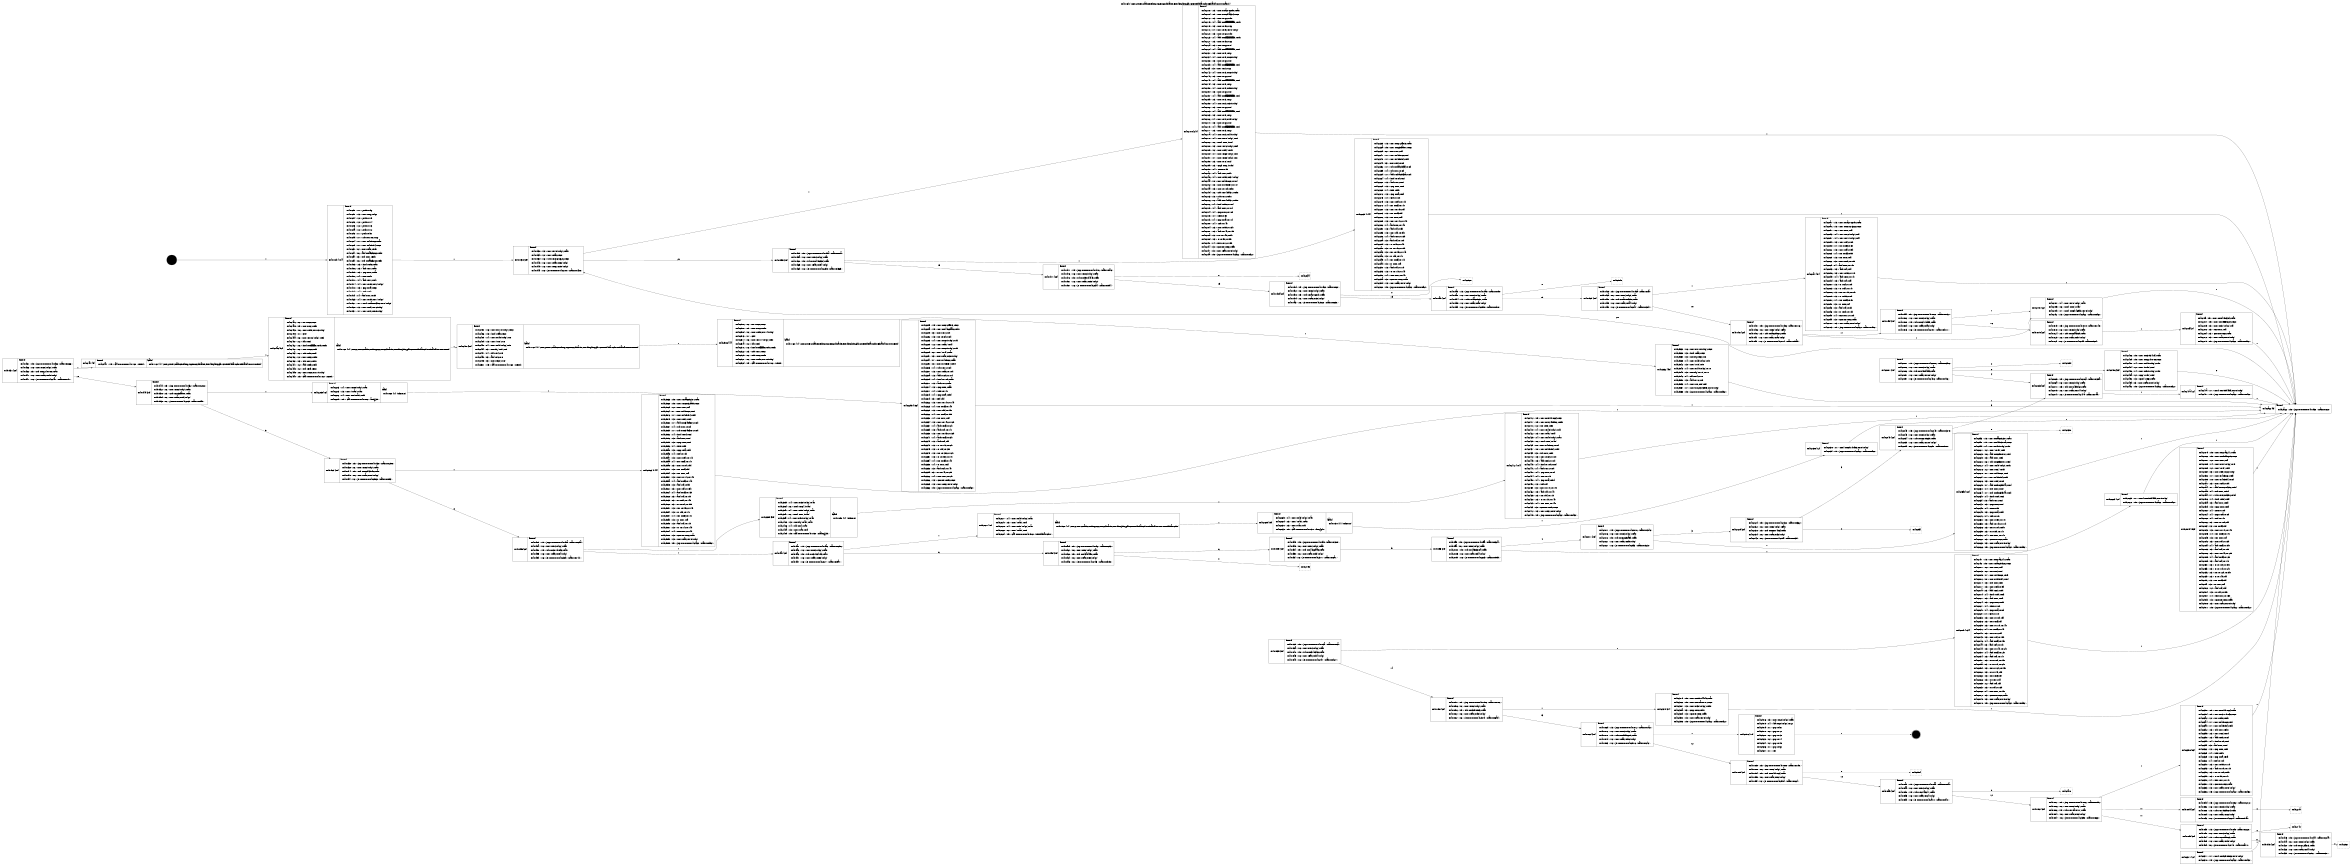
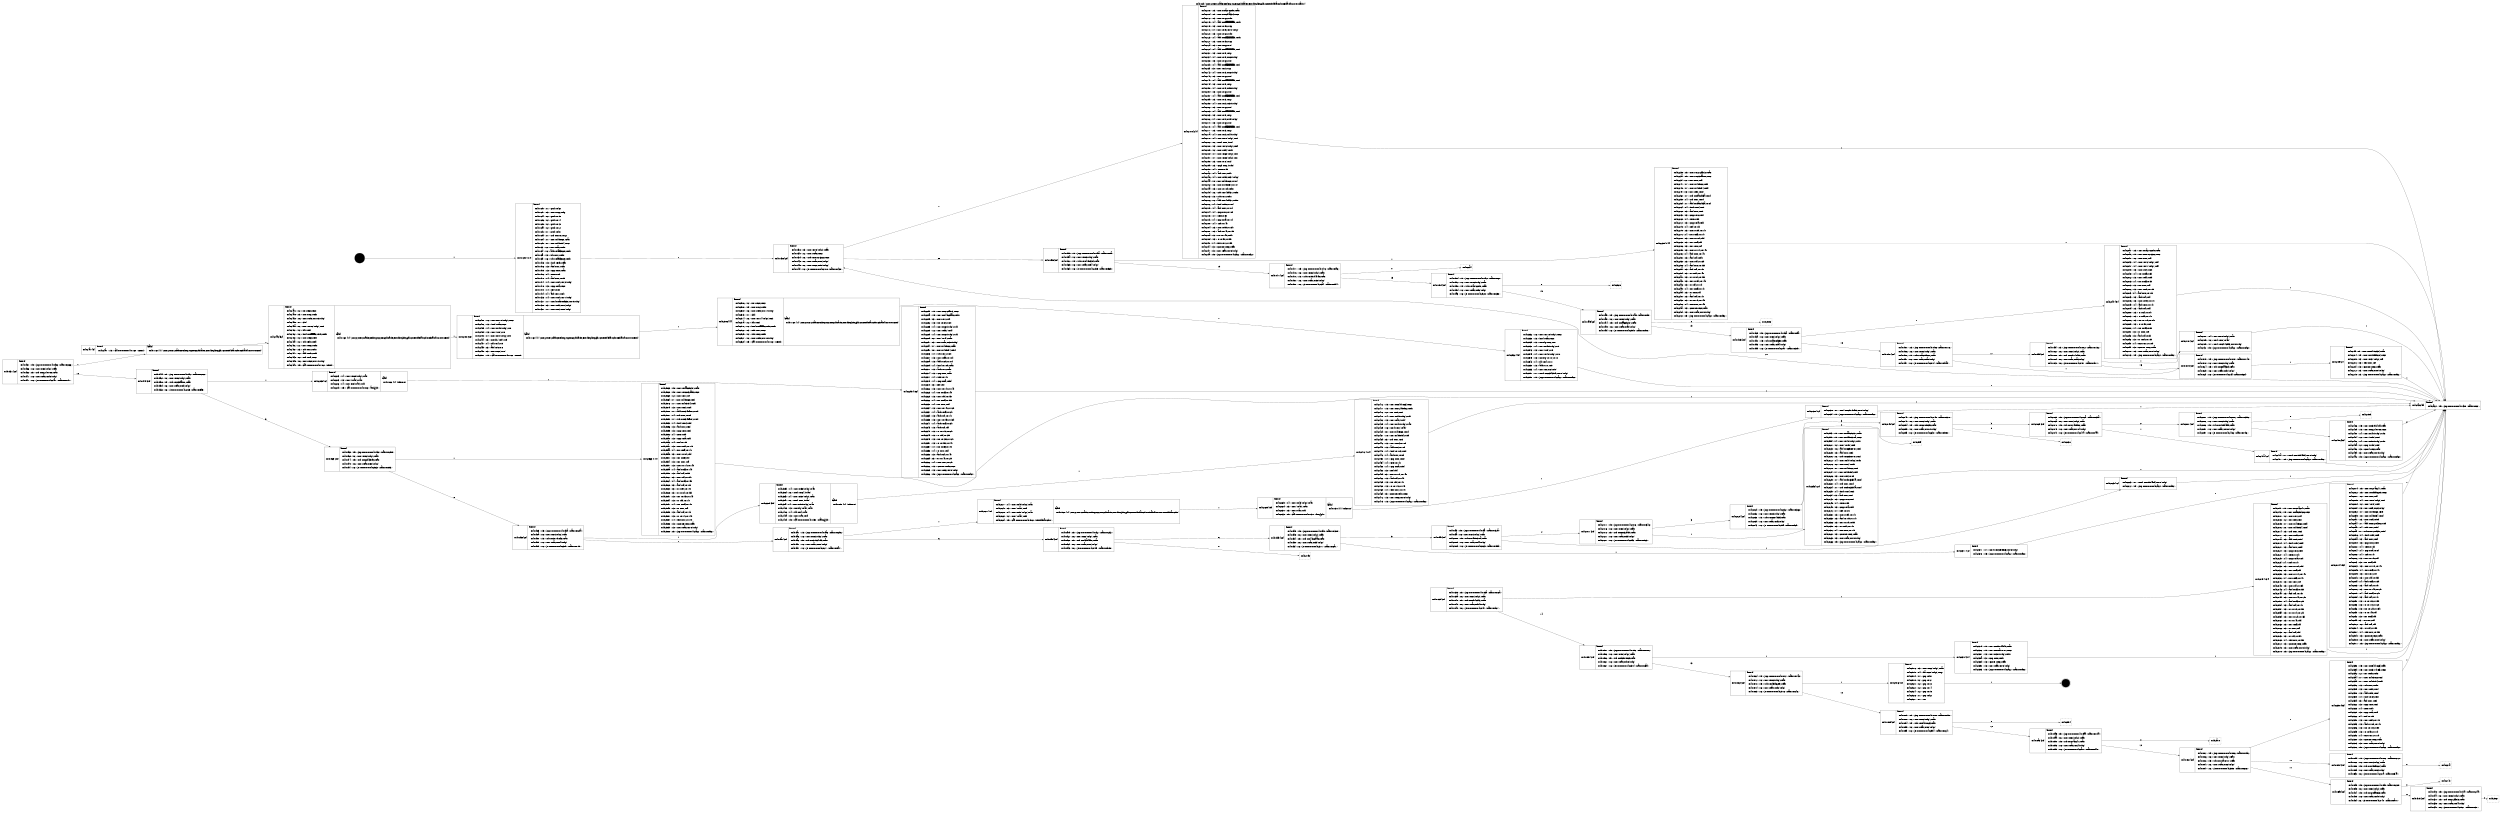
(1991, 379) -> (2140, 424)
none -> (1647, 553)
